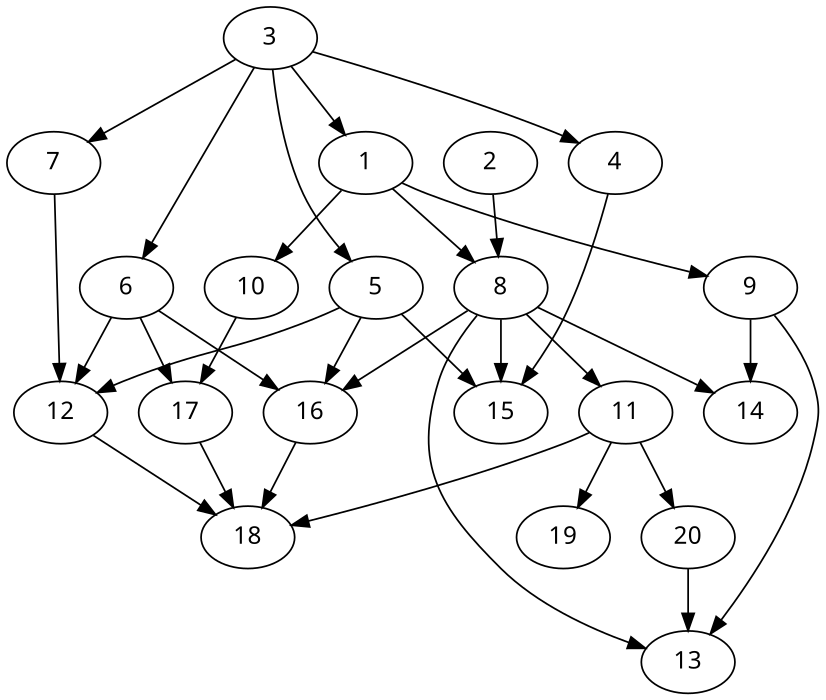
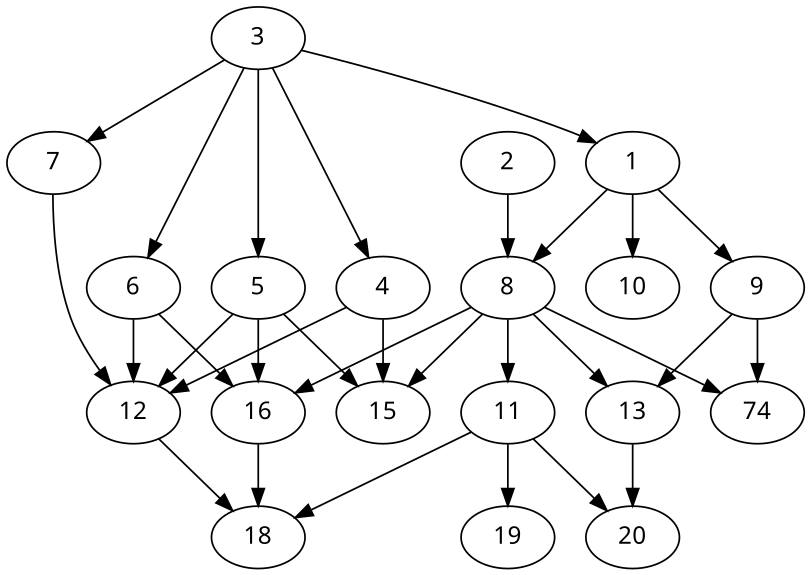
none -> (270, 344)
(185, 413) -> none
(751, 413) -> (757, 413)
(688, 591) -> (633, 466)
